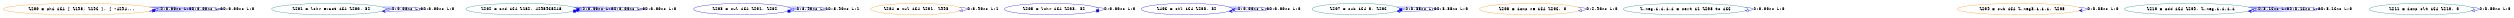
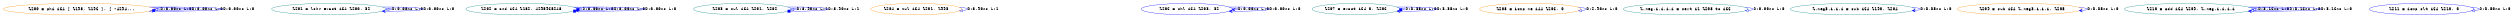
(742, 9) -> (742, 9)
(1052, 9) -> none
(1187, 9) -> (1187, 9)
(1356, 9) -> (1356, 9)
(1530, 9) -> (1530, 9)
none -> (1853, 9)
(2422, 9) -> (2422, 9)
